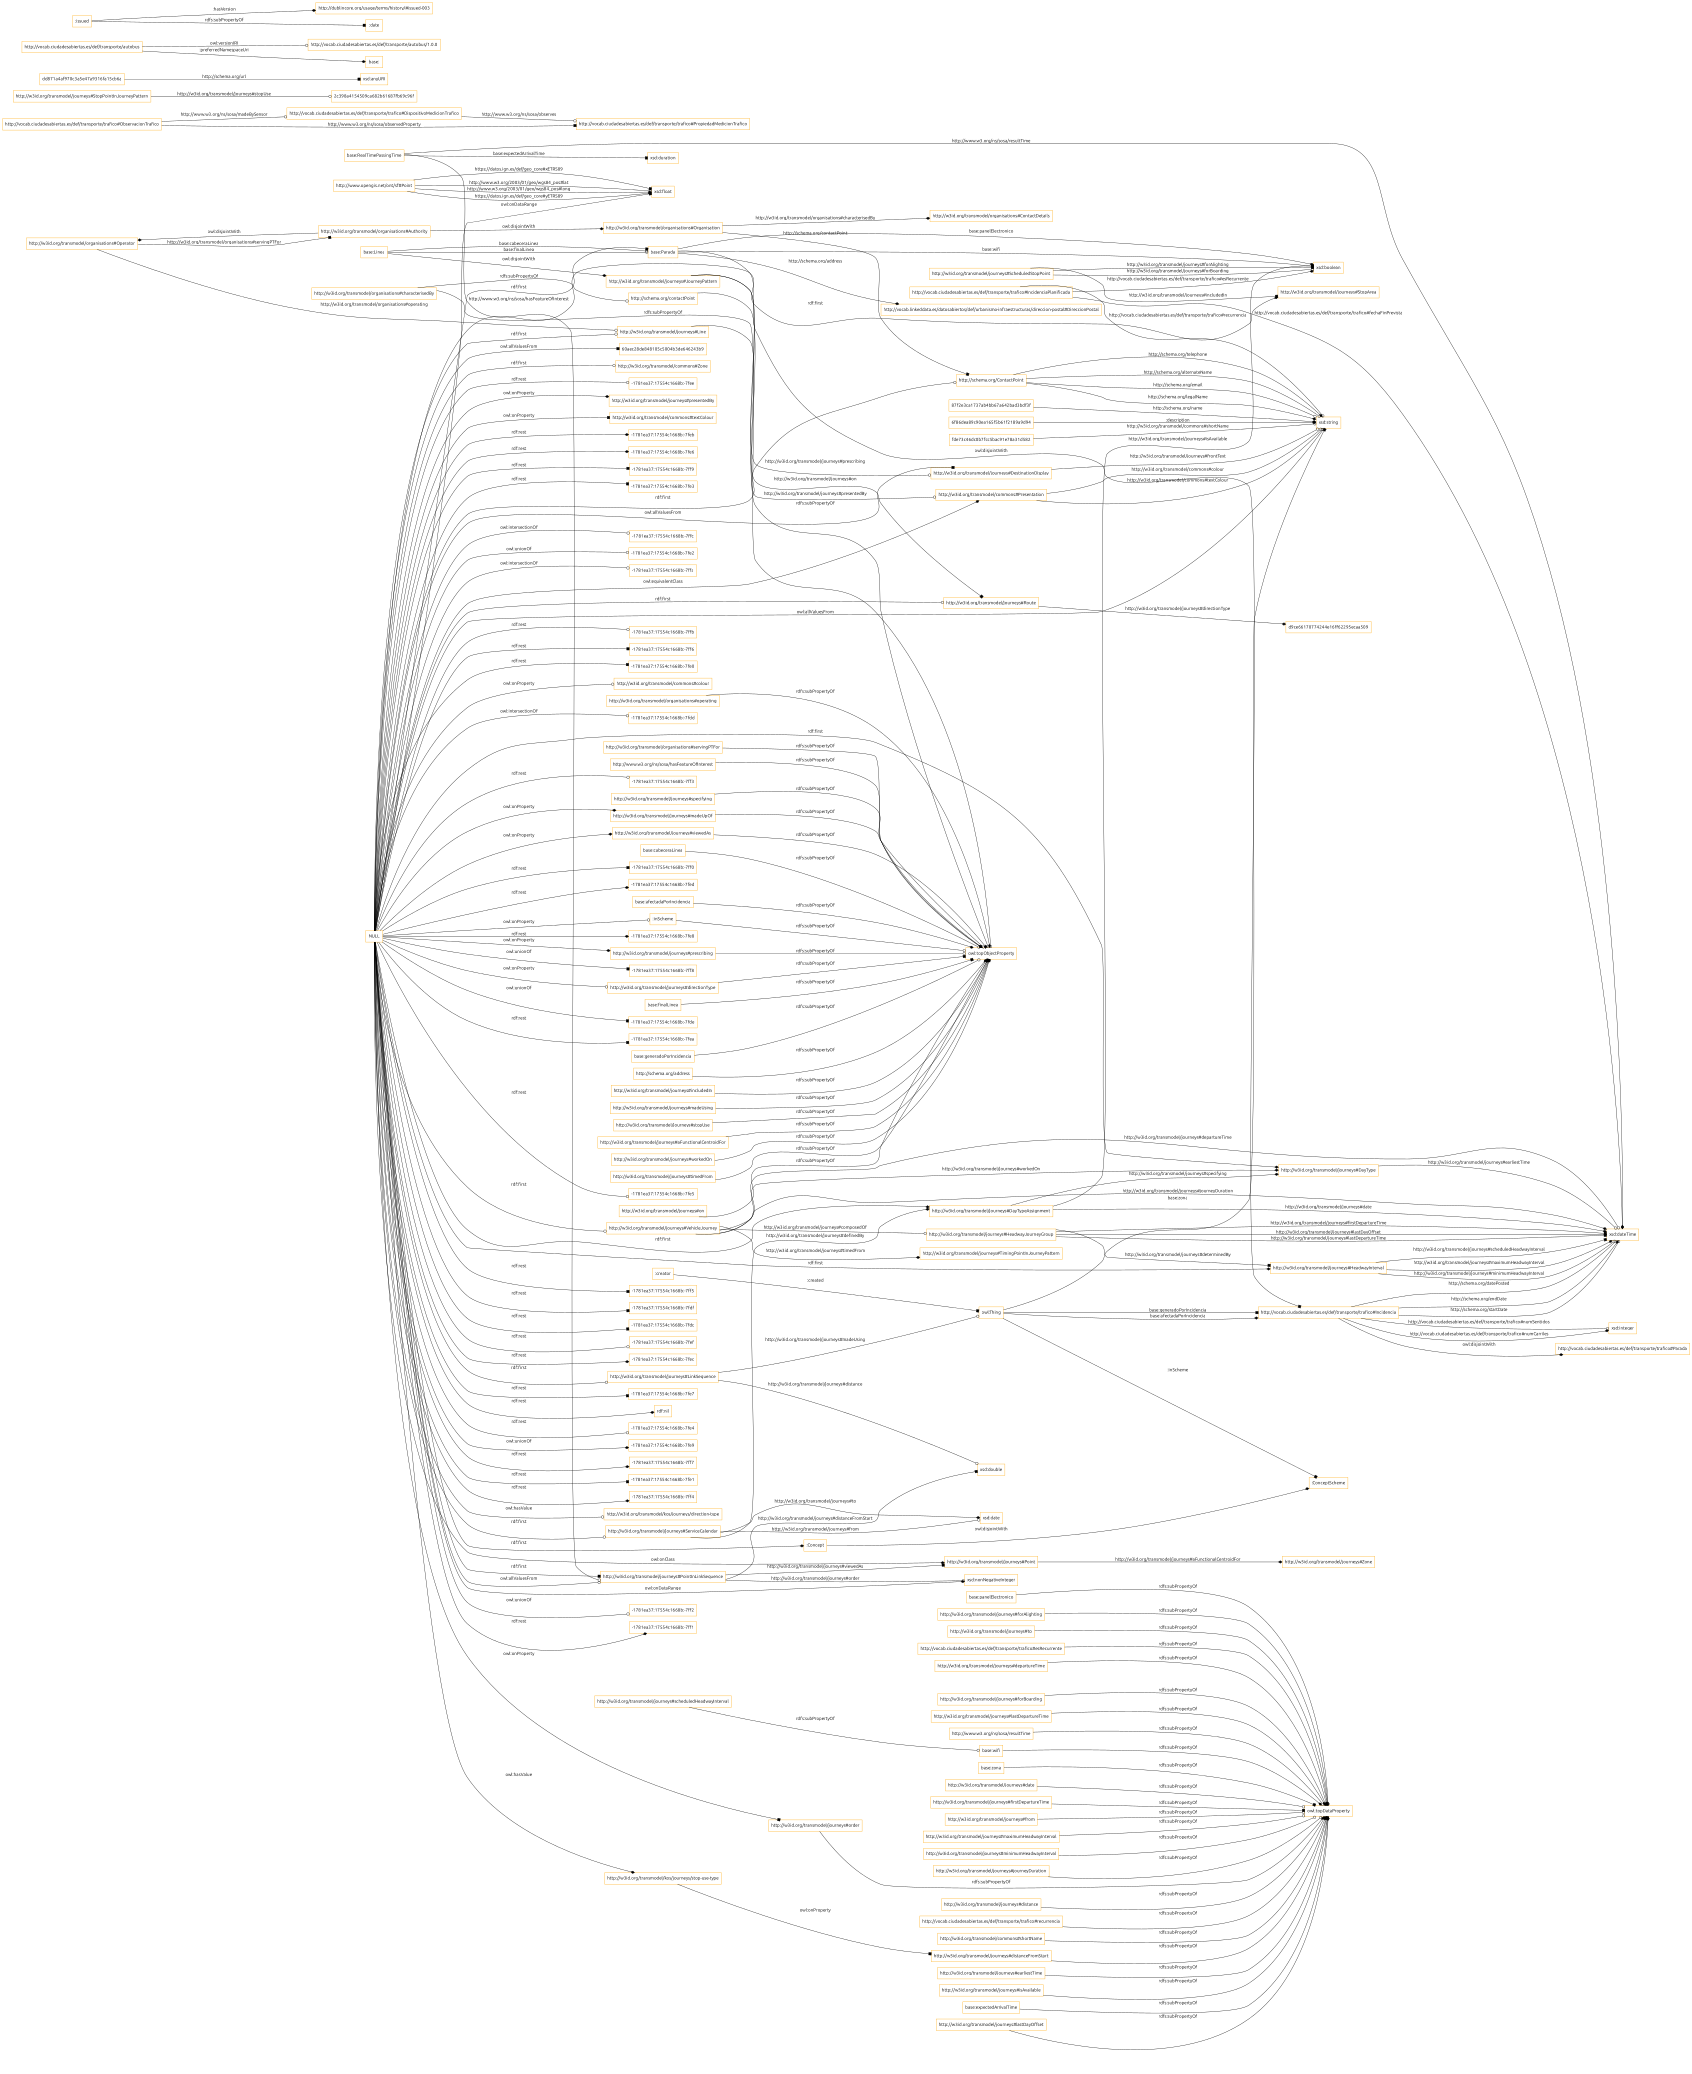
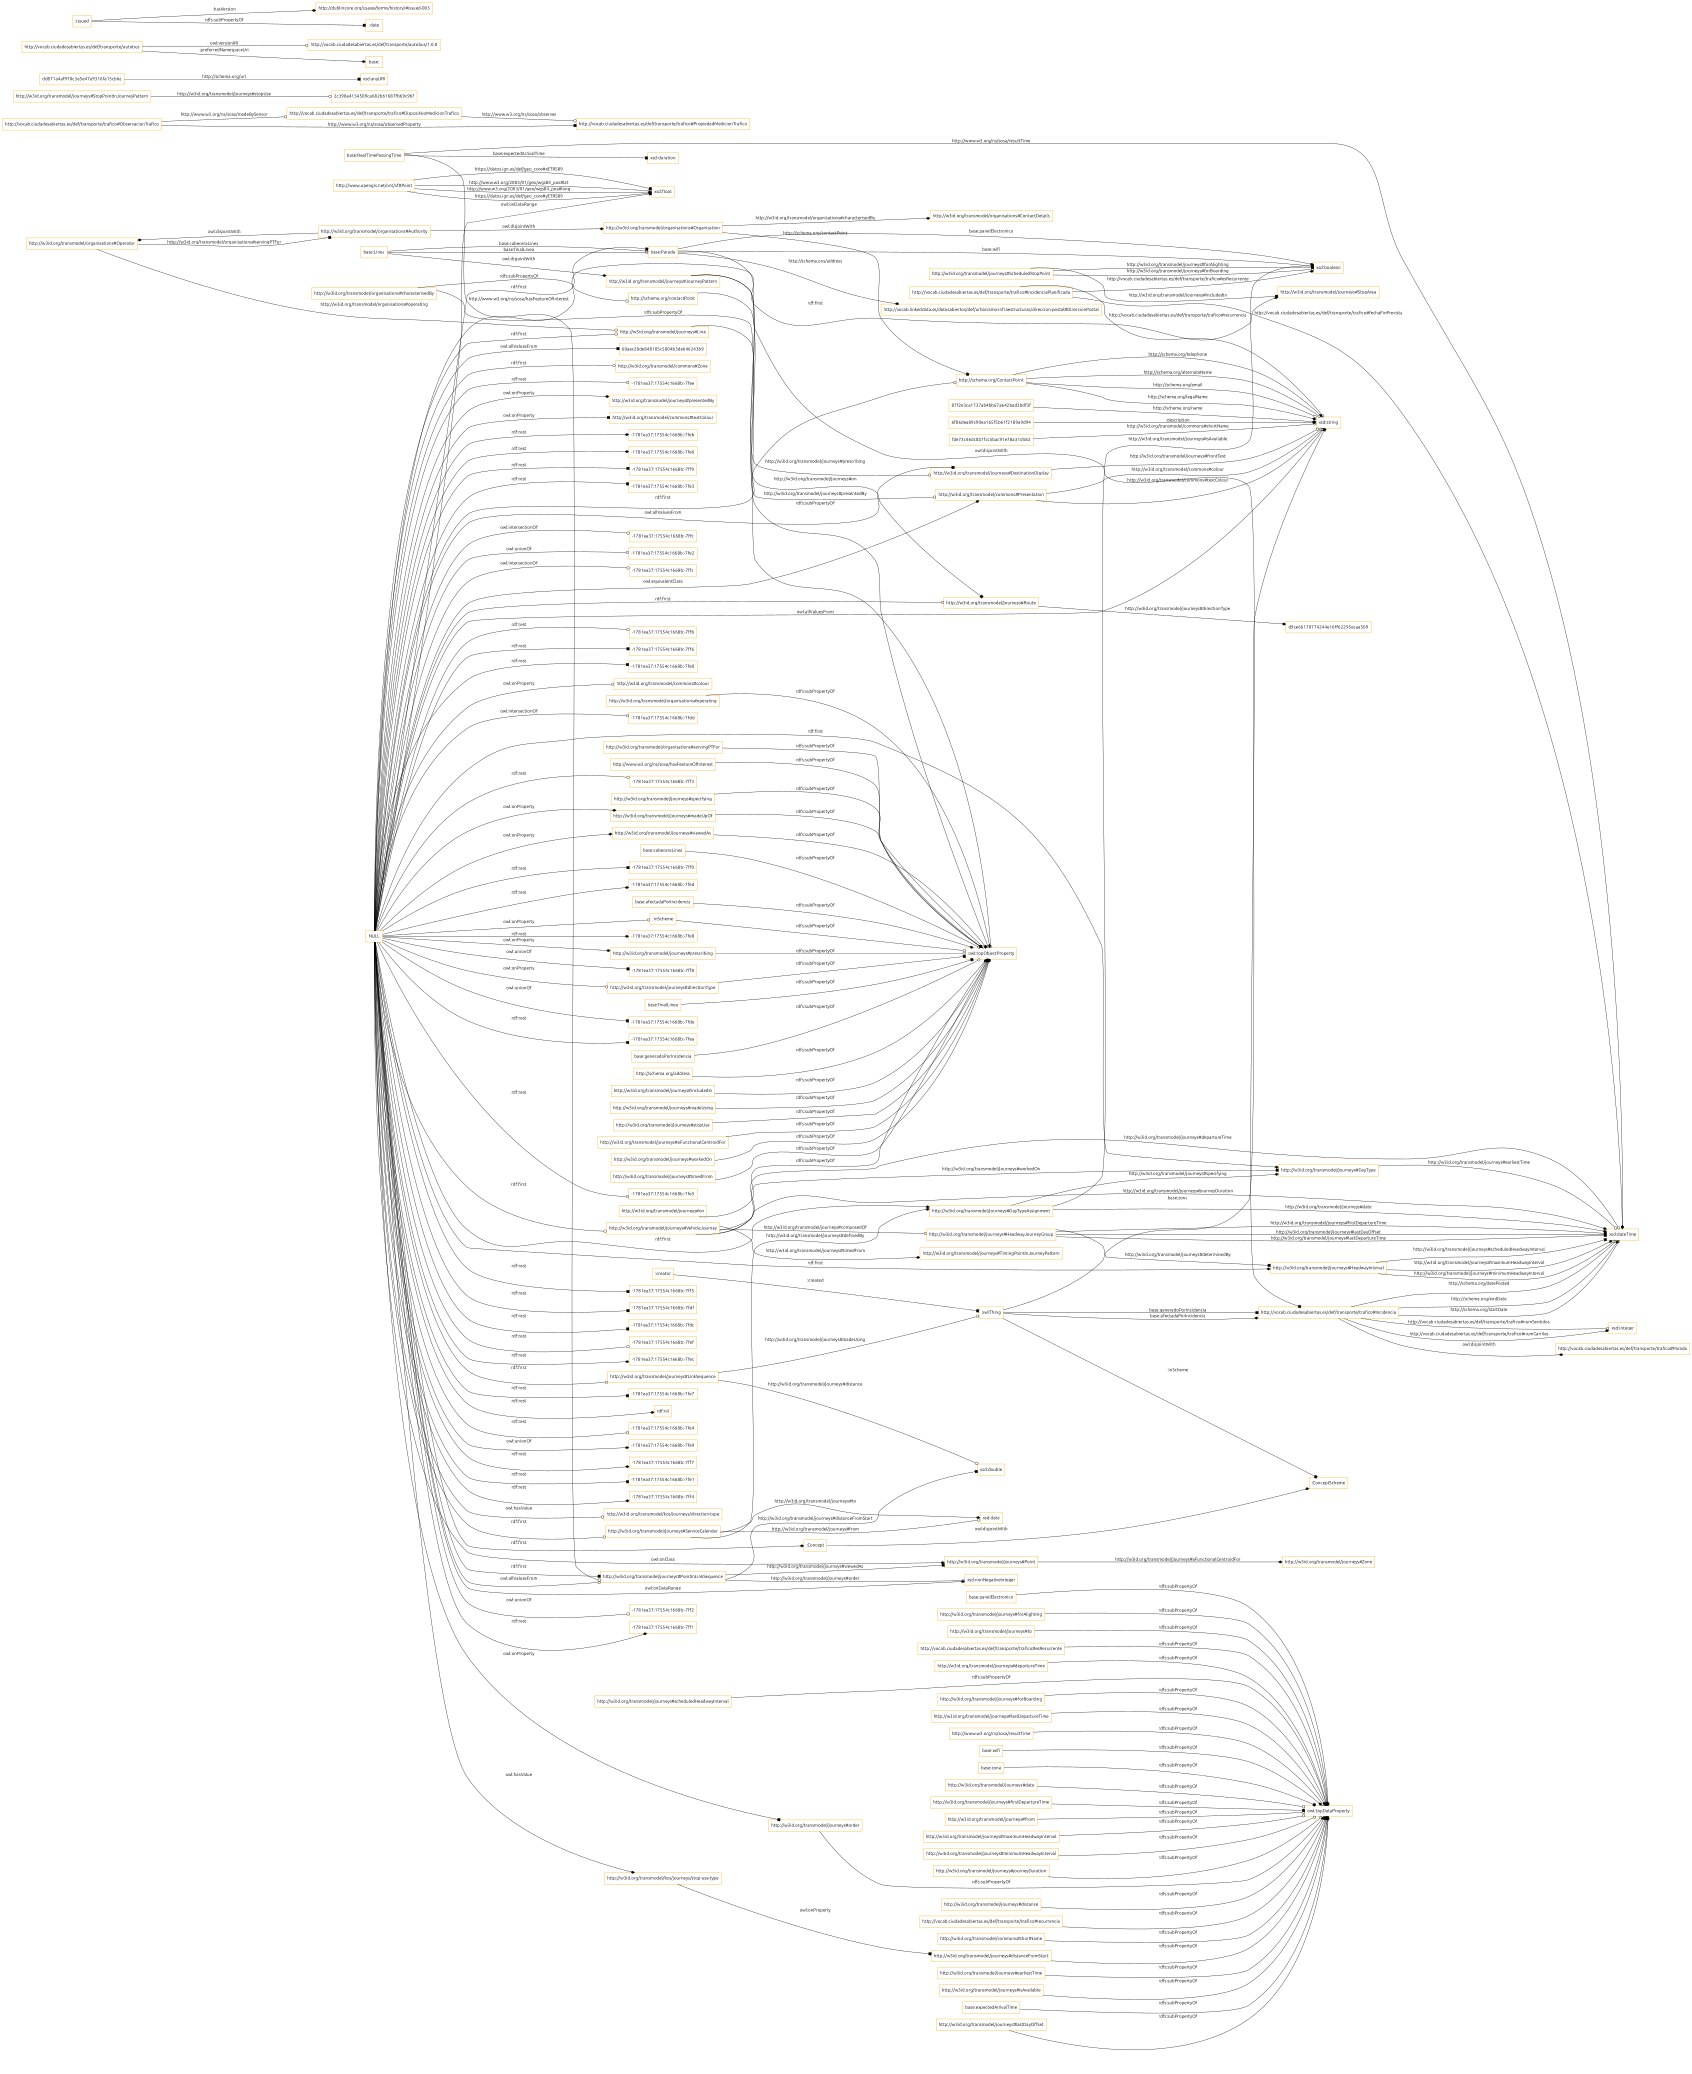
(980, 1175) -> (980, 1175)
(832, 1735) -> (1062, 1681)
